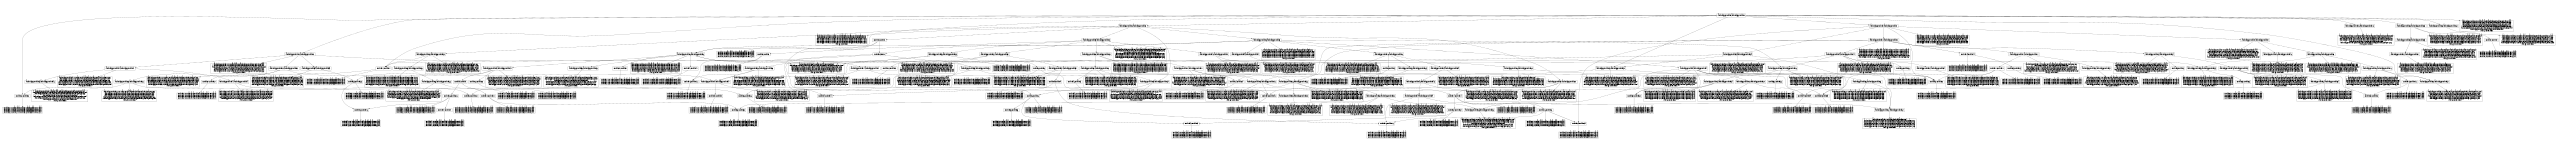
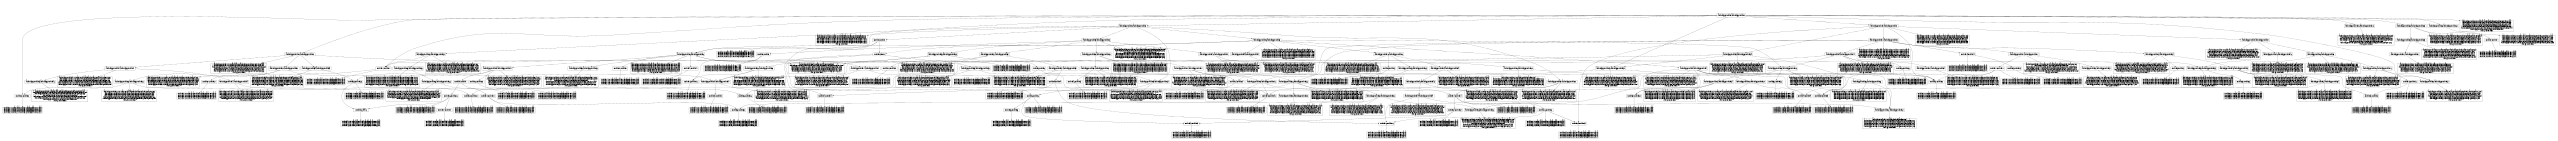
(361, 110) -> (361, 110)
